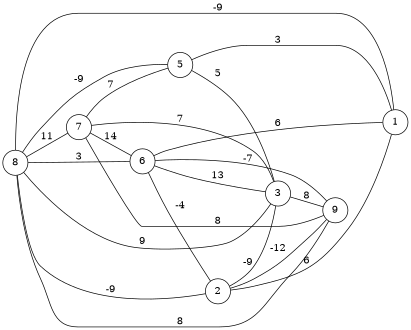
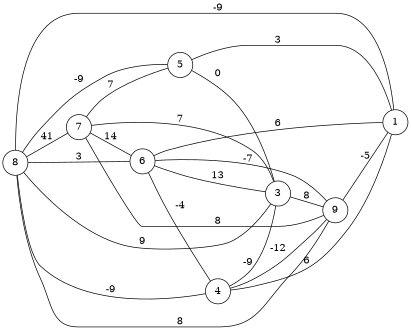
(218, 74) -> (218, 74)
(47, 137) -> (47, 137)
none -> (365, 166)
(218, 291) -> (218, 291)
